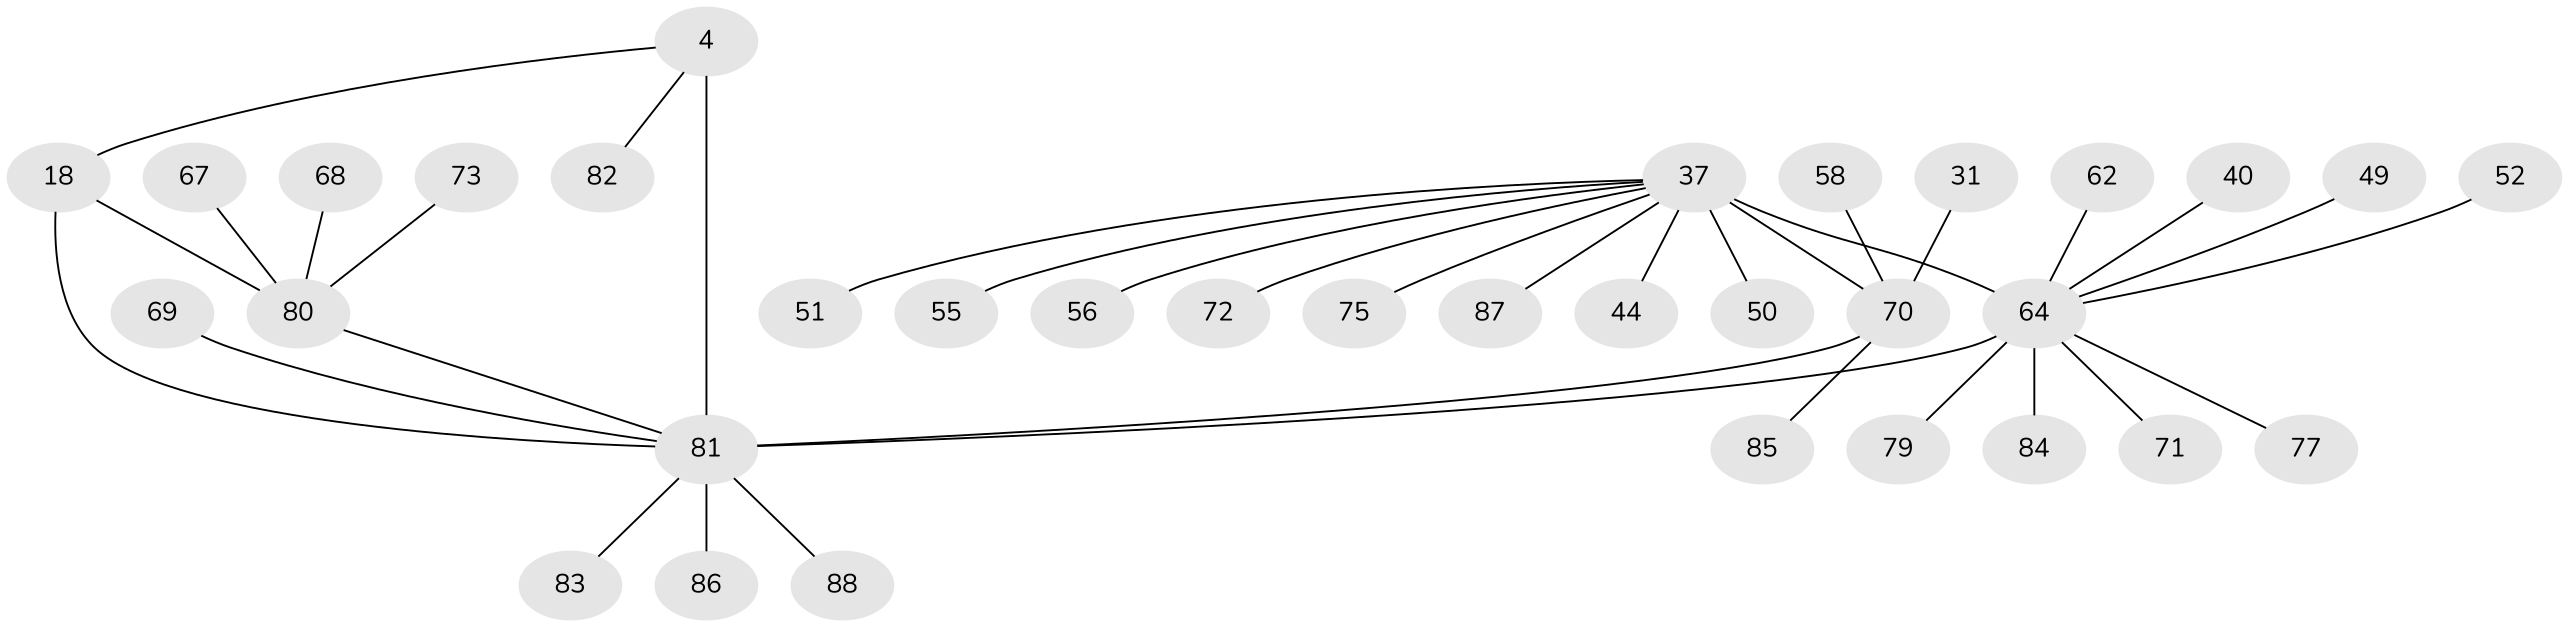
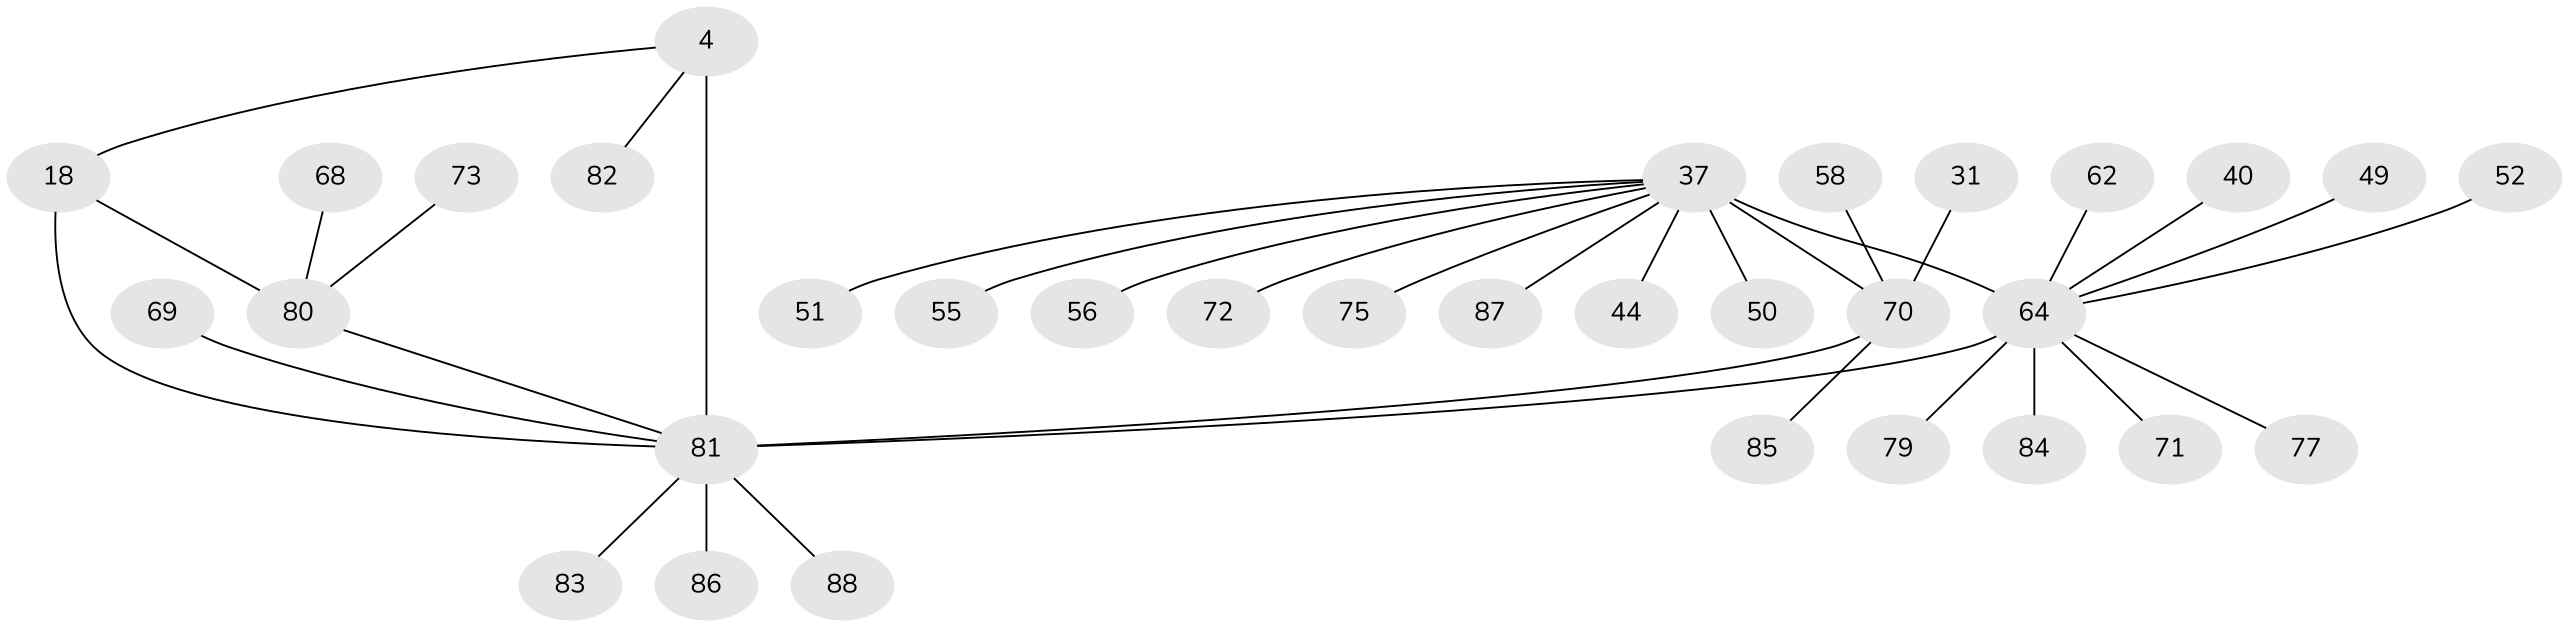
(195, 178) -> none
